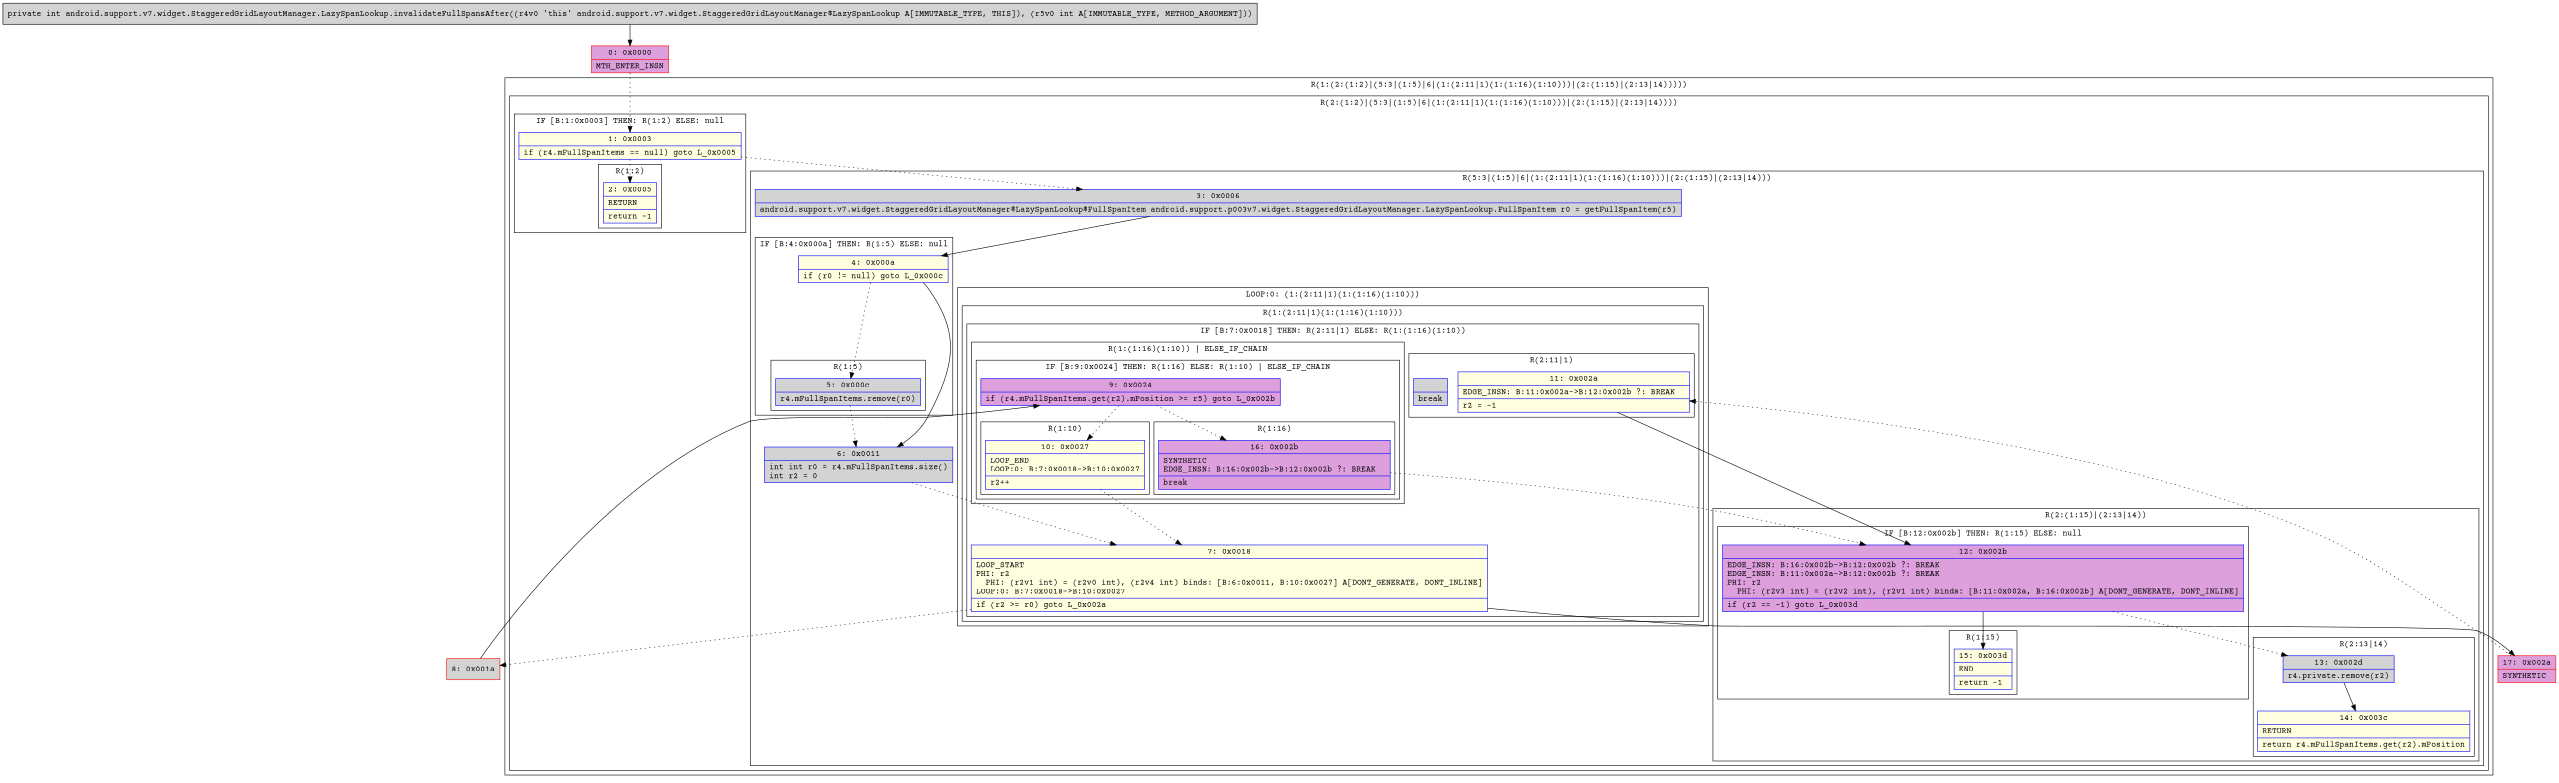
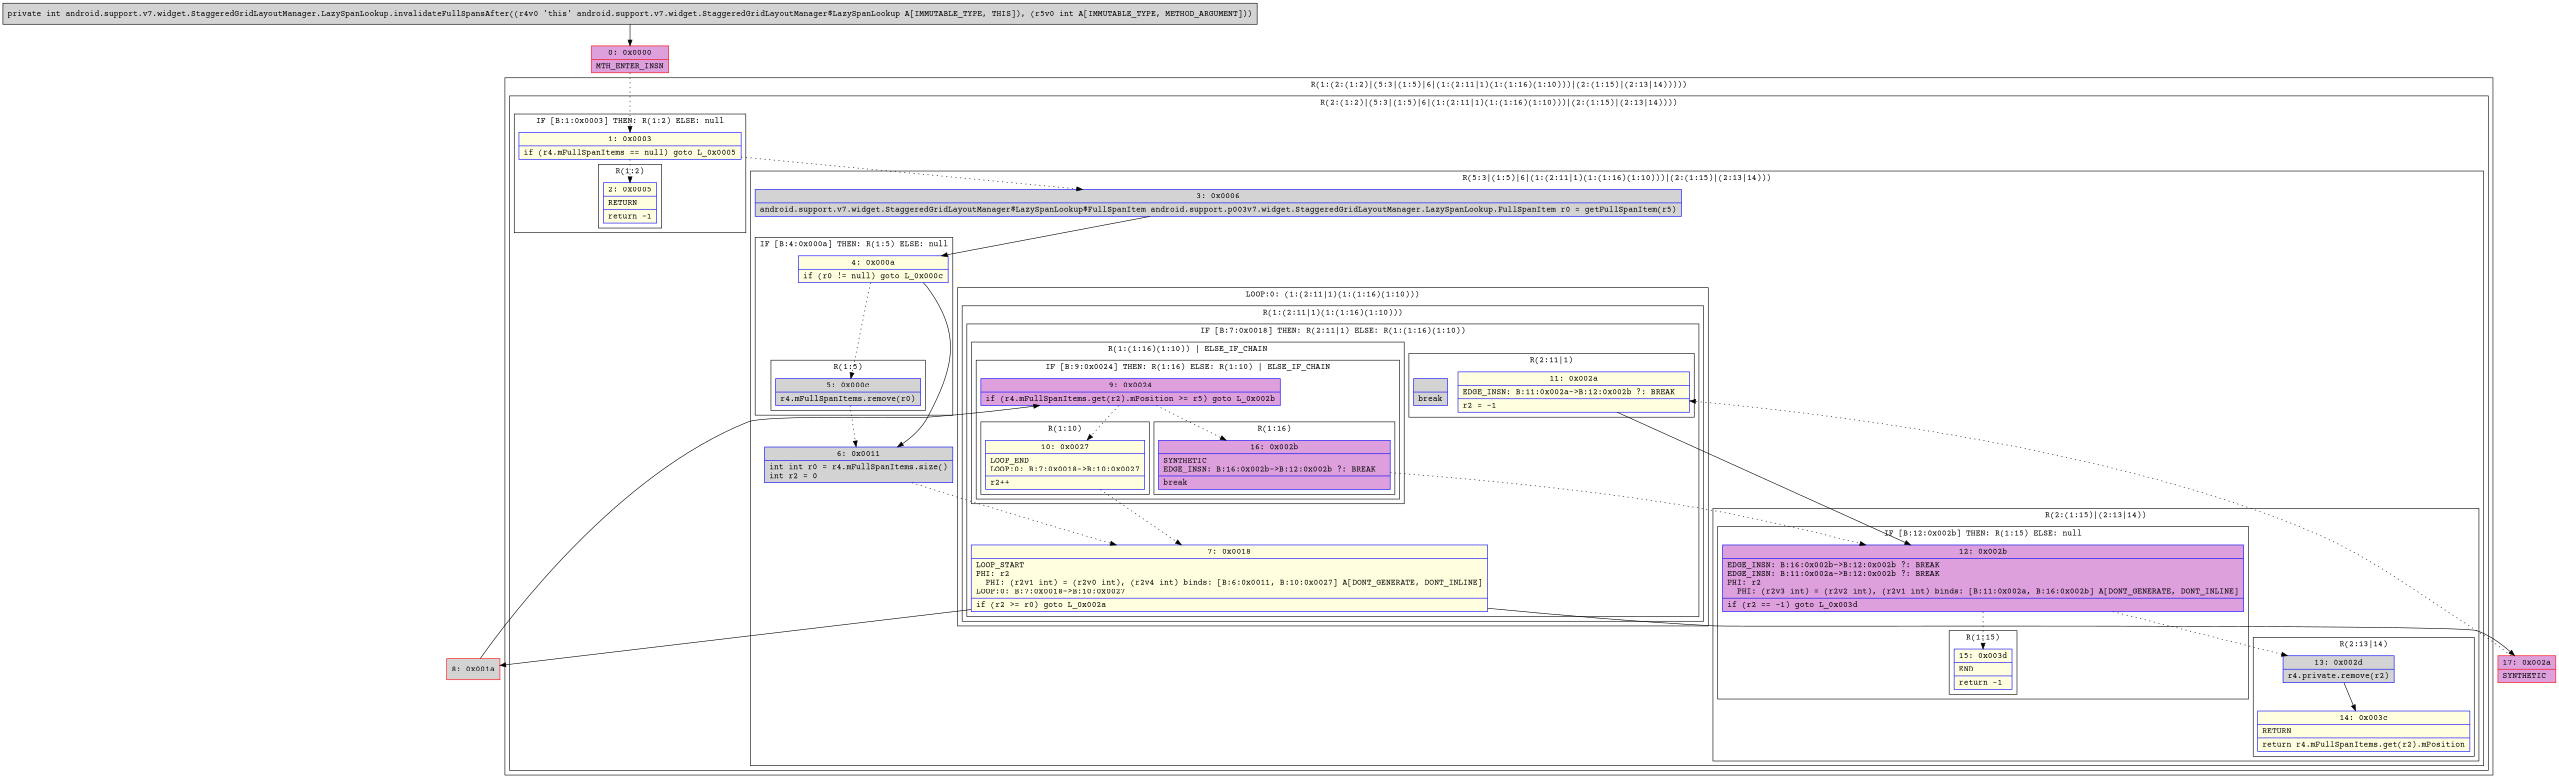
(1983, 622) -> (1983, 622)
(738, 637) -> (738, 637)
